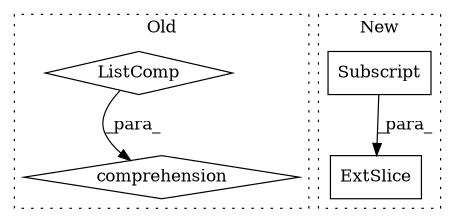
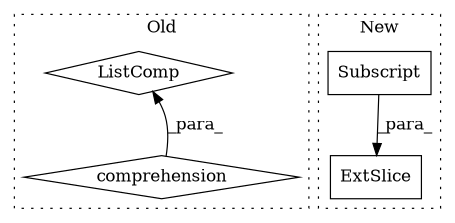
(103, 123) -> (167, 128)
